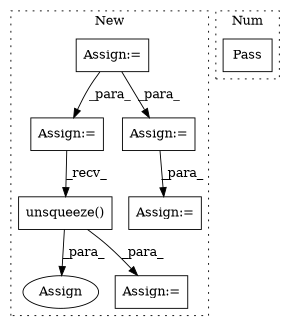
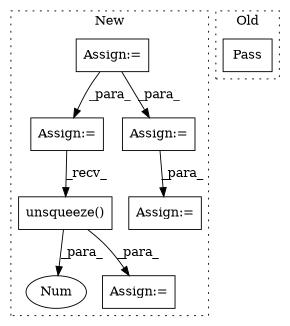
(248, 21) -> (248, 21)
(61, 292) -> (56, 292)
